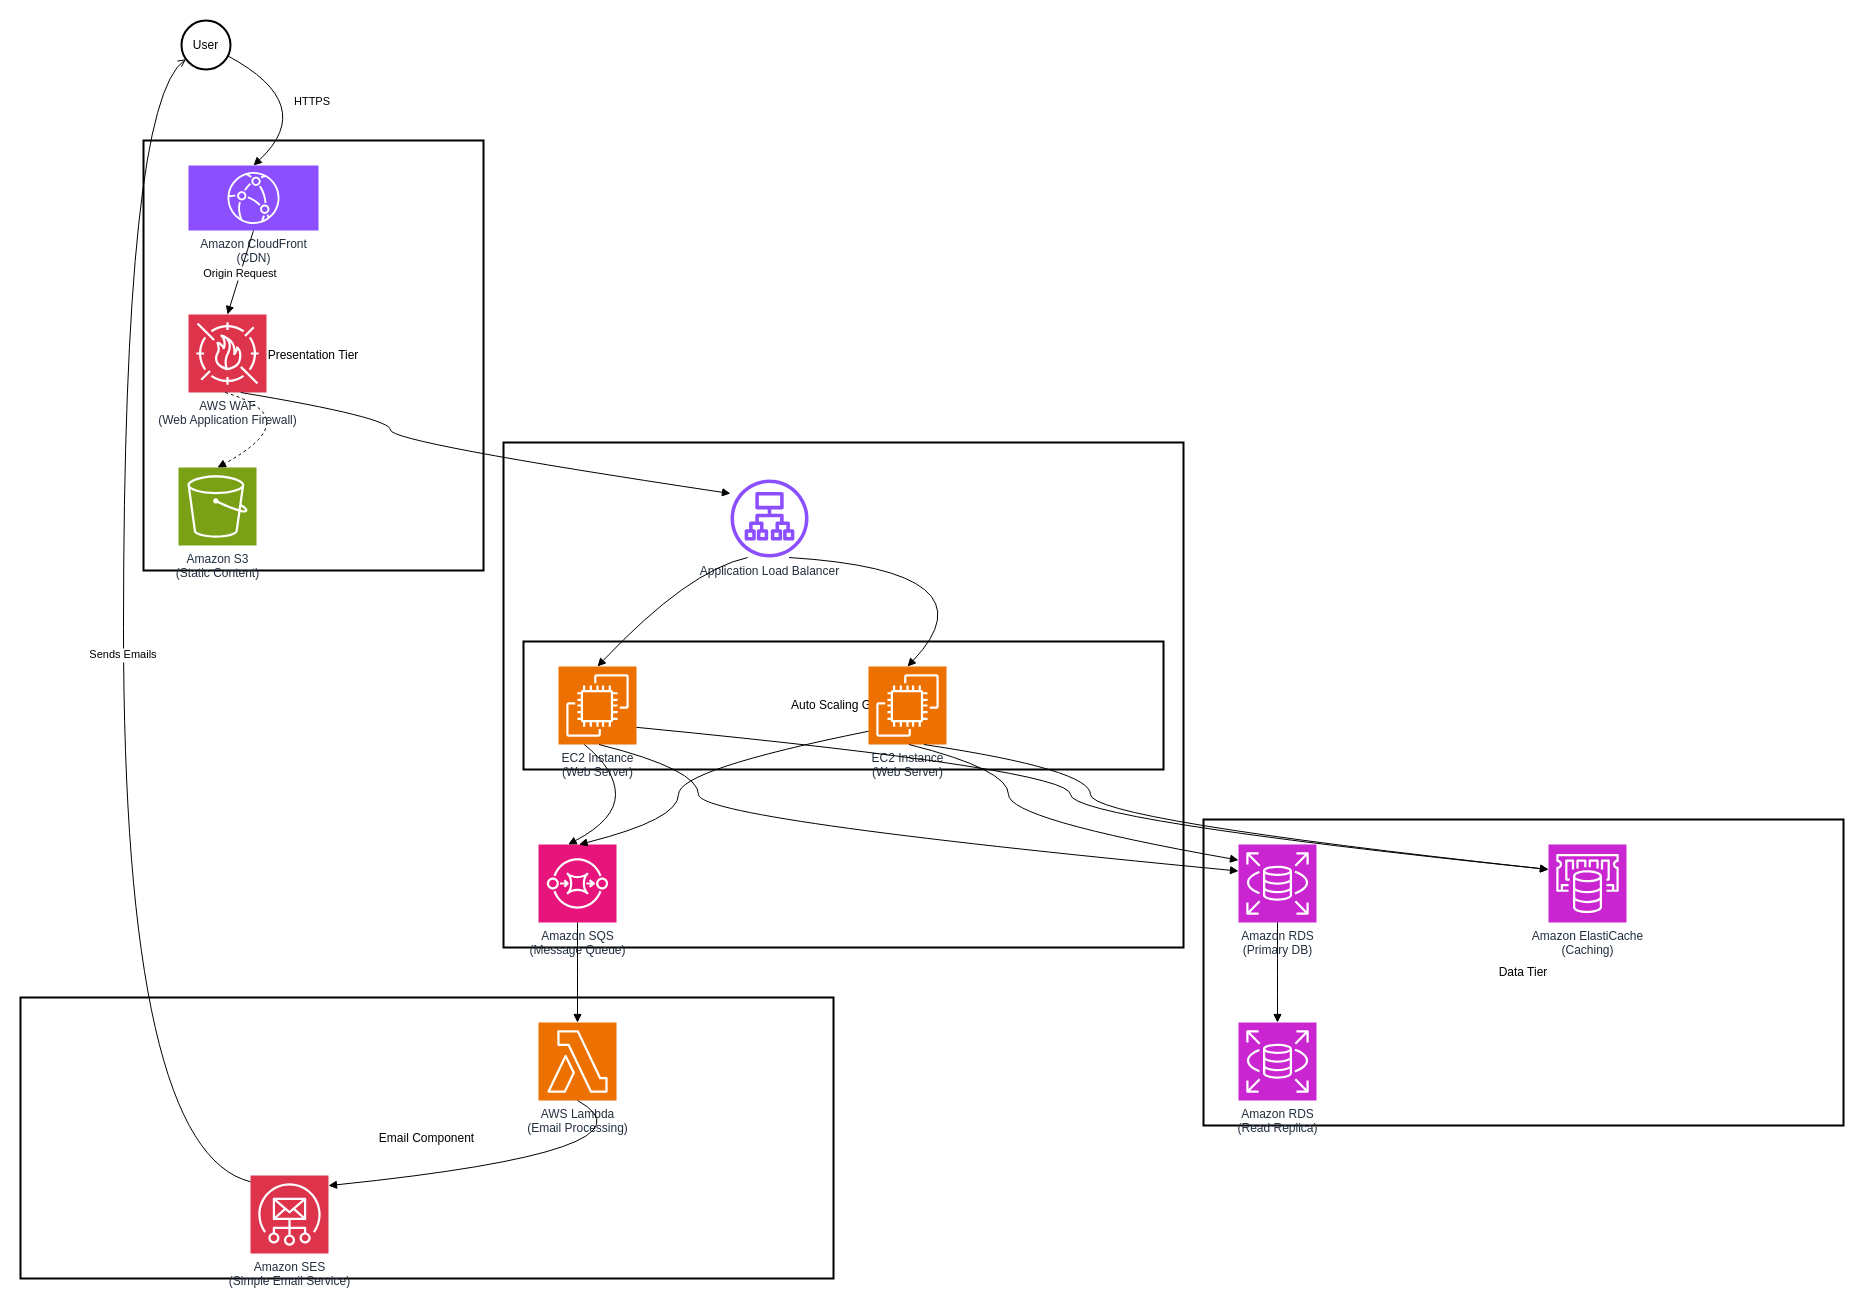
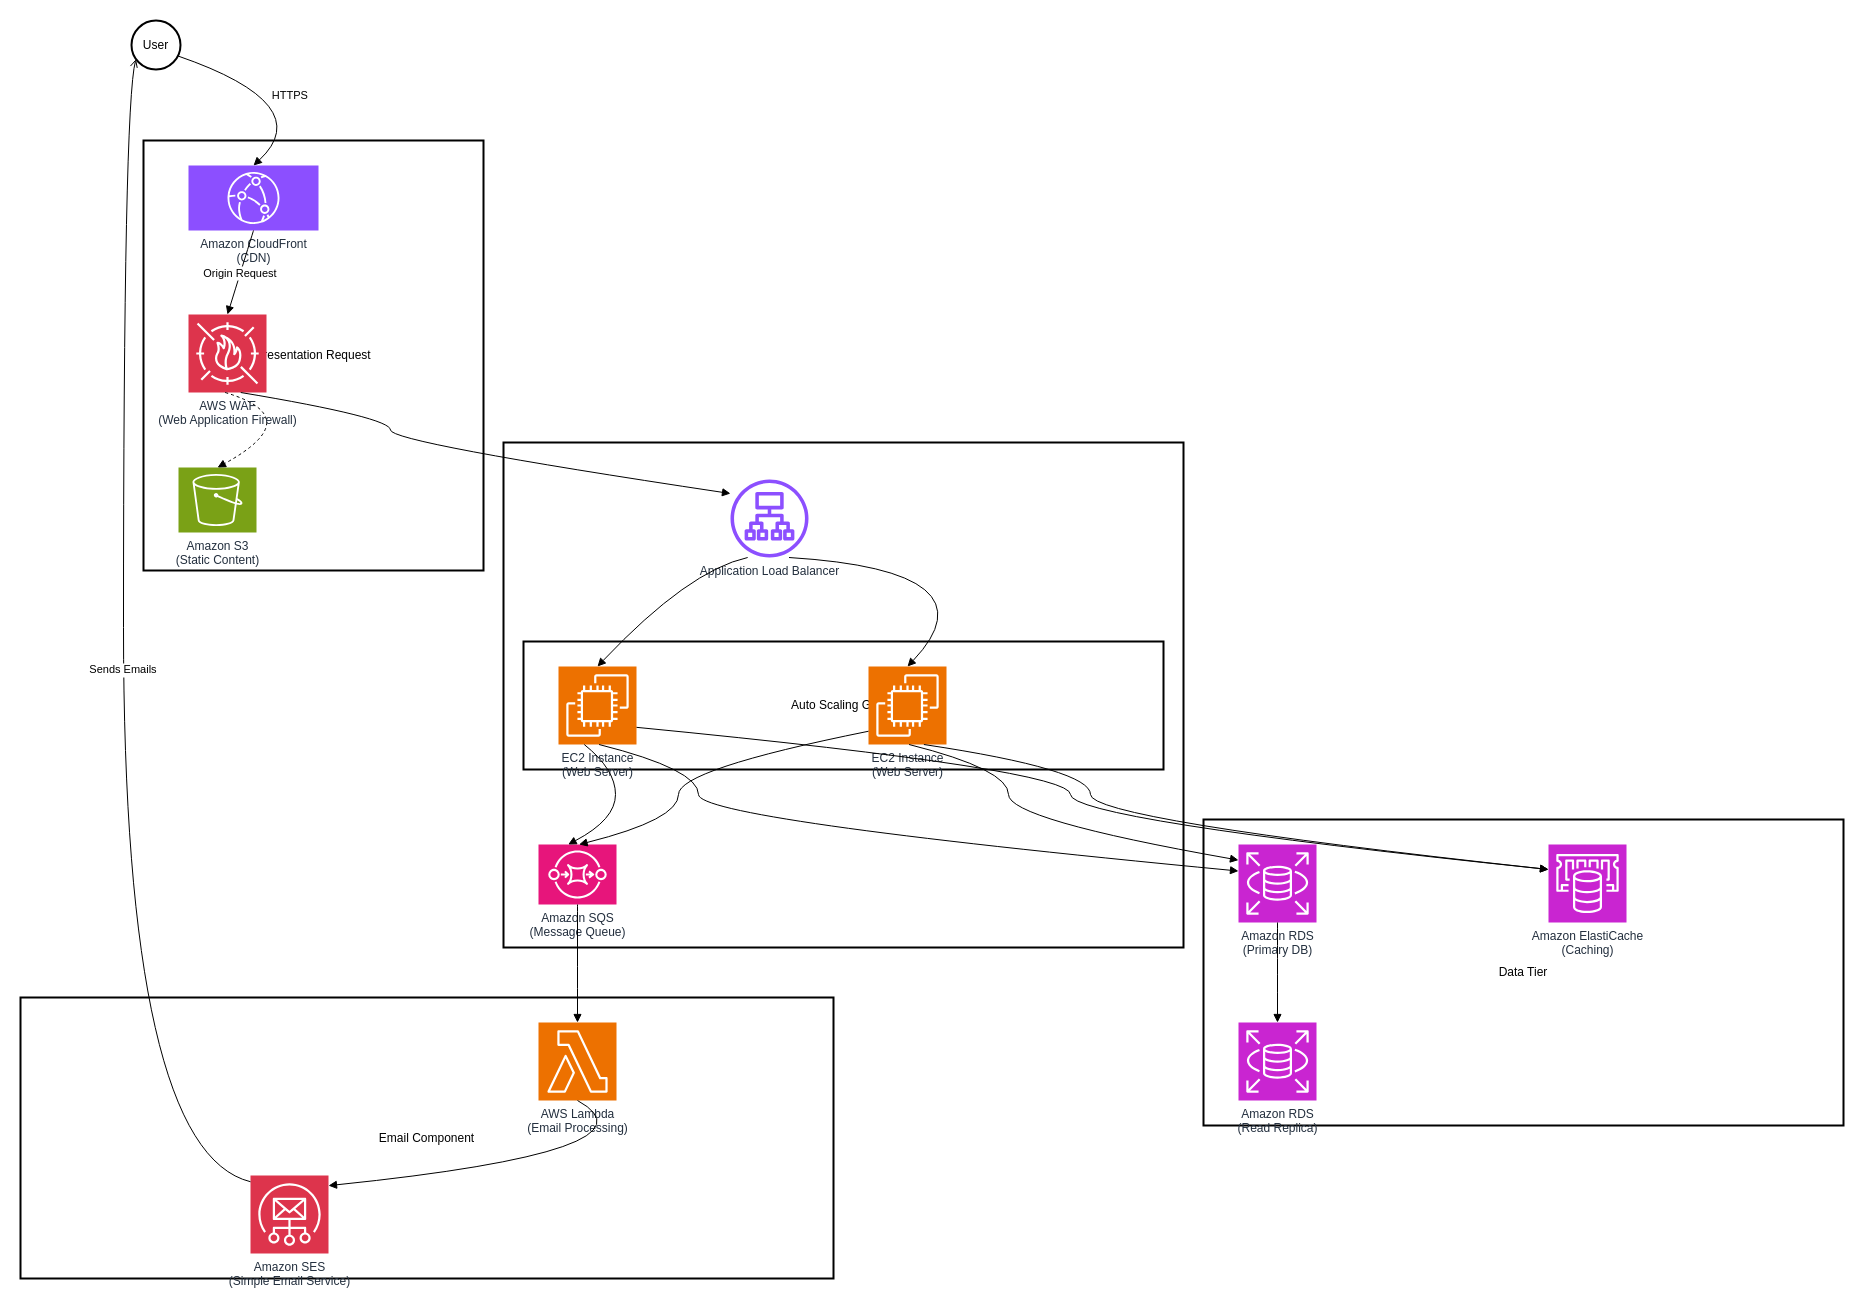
(206, 45) -> (156, 45)
(314, 356) -> (314, 356)
(218, 507) -> (218, 500)
(578, 884) -> (578, 875)
